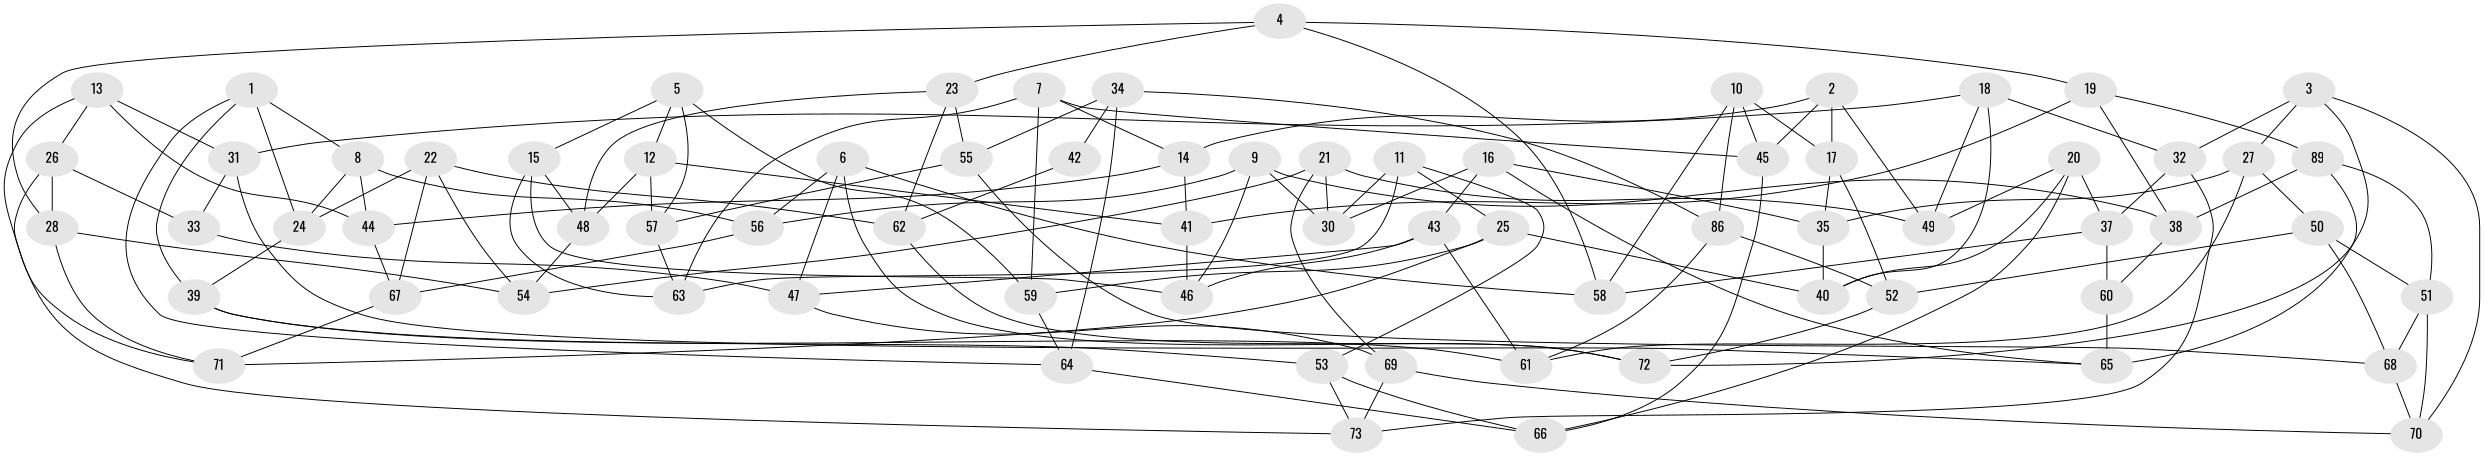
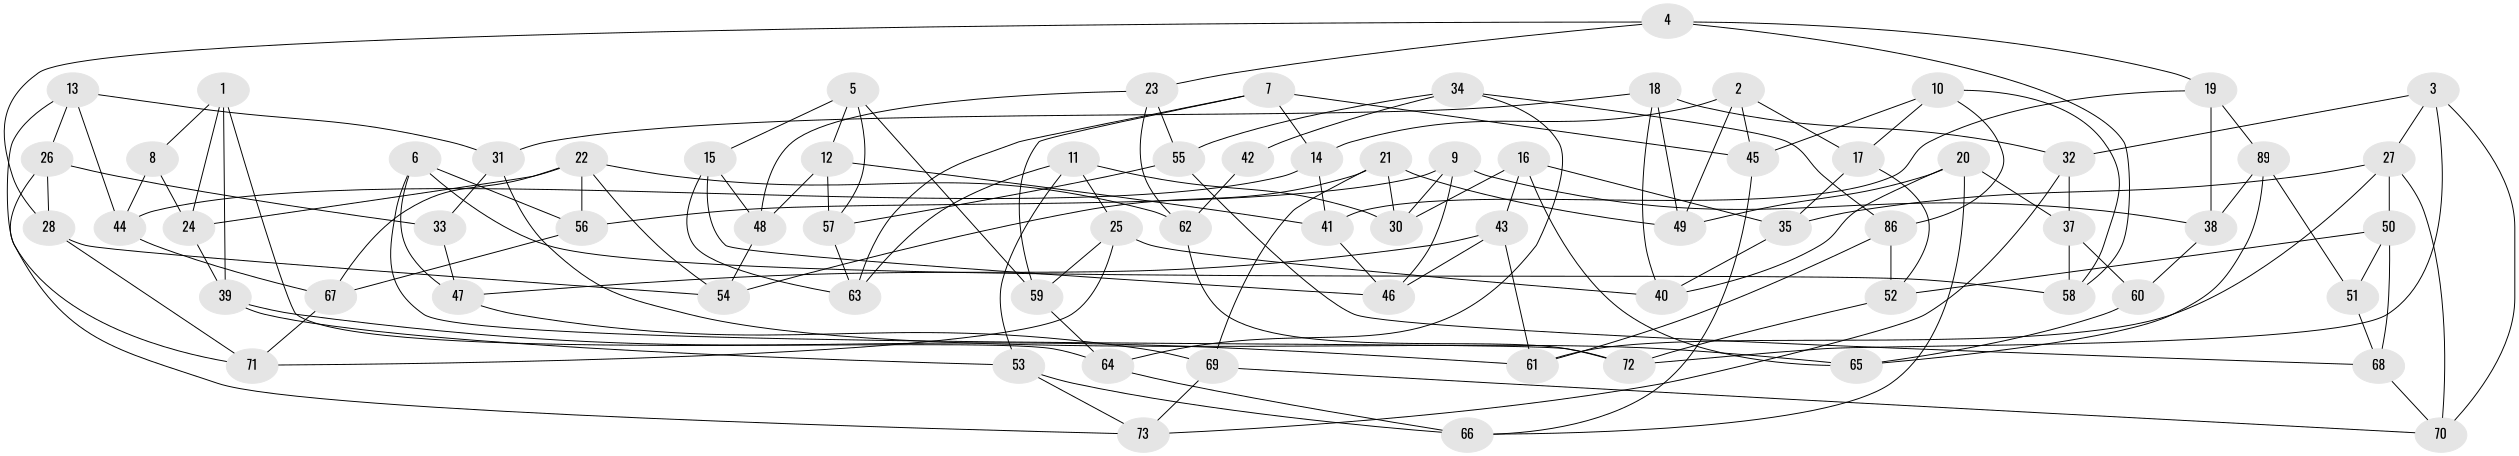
(546, 198) -> (582, 196)
(2426, 366) -> (2441, 292)
